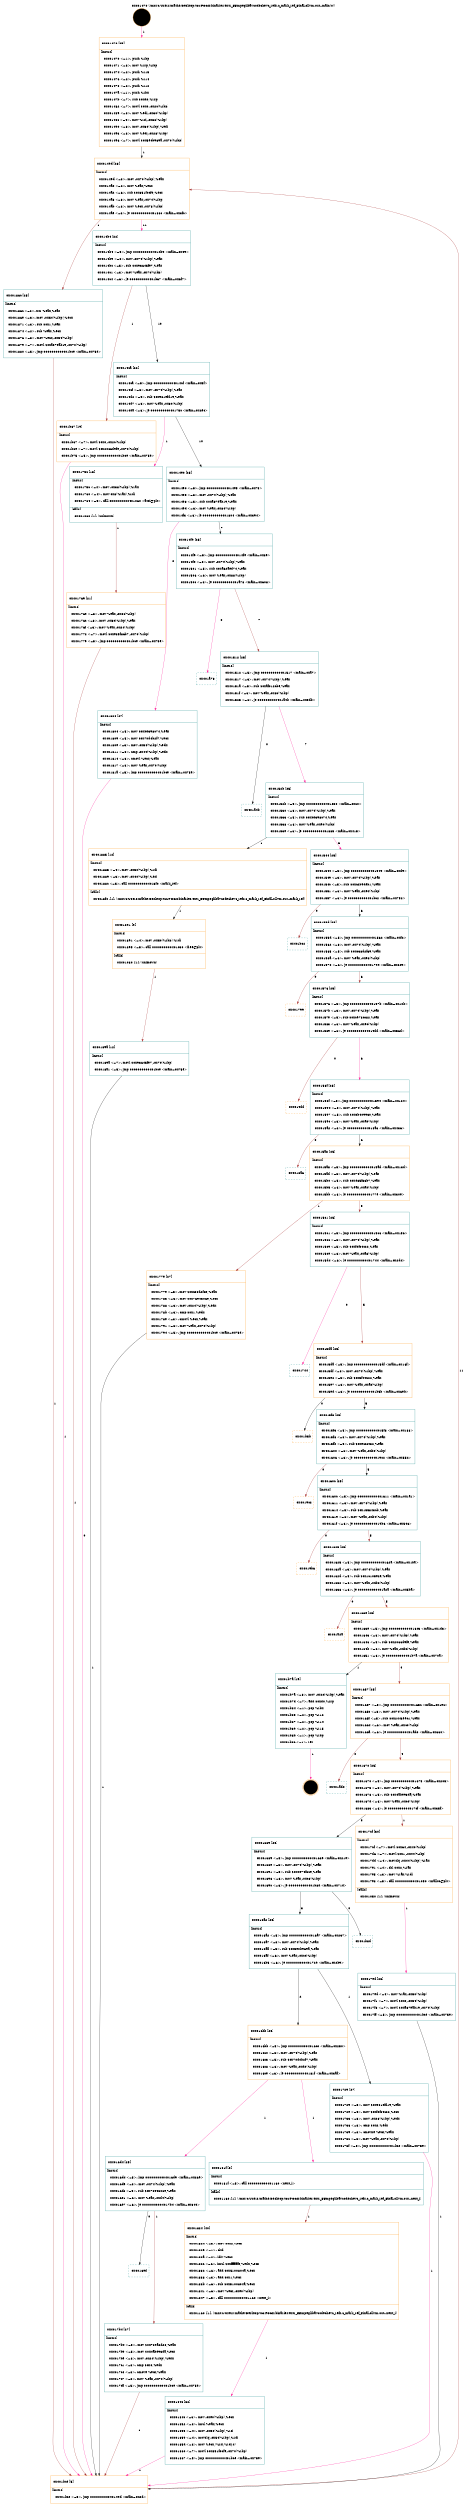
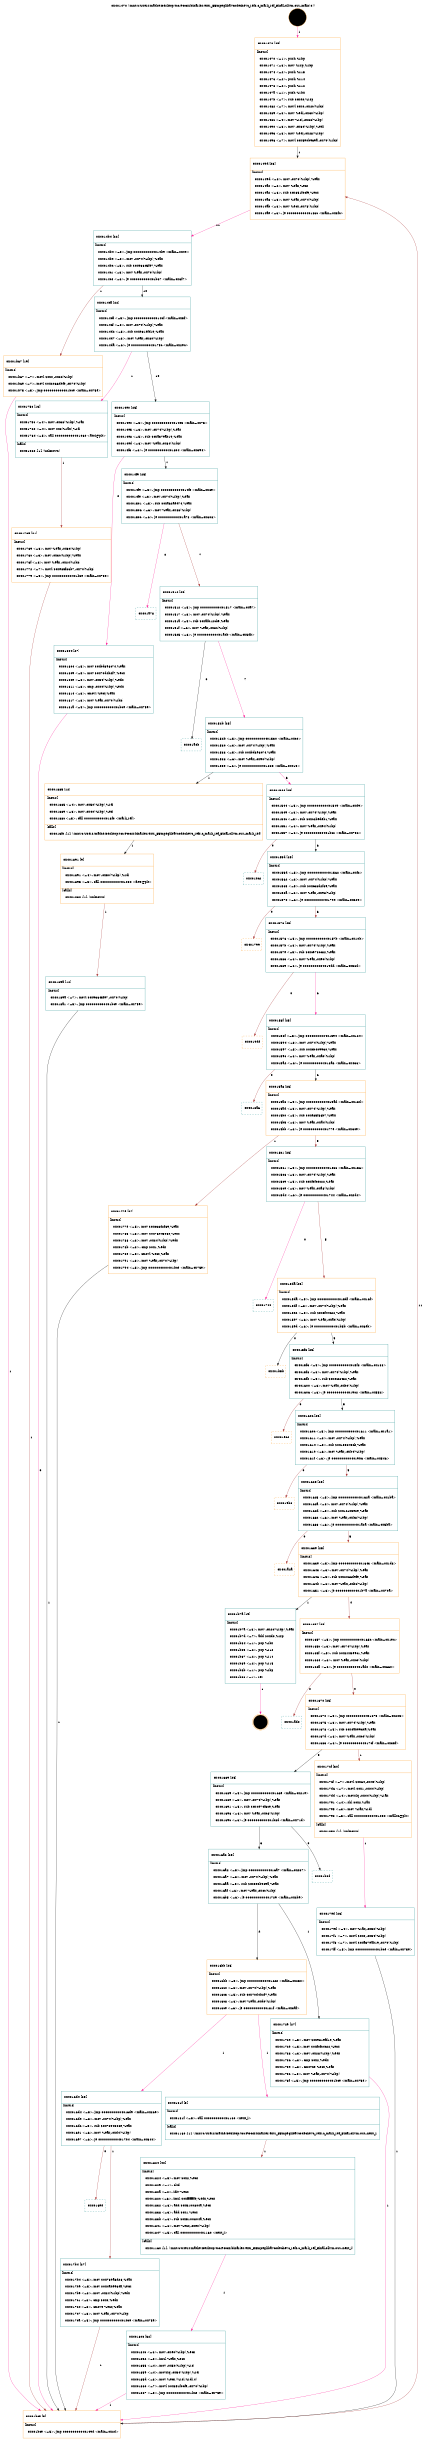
(53, 324) -> none
(143, 2237) -> (100, 2172)
(292, 2271) -> (248, 2206)
